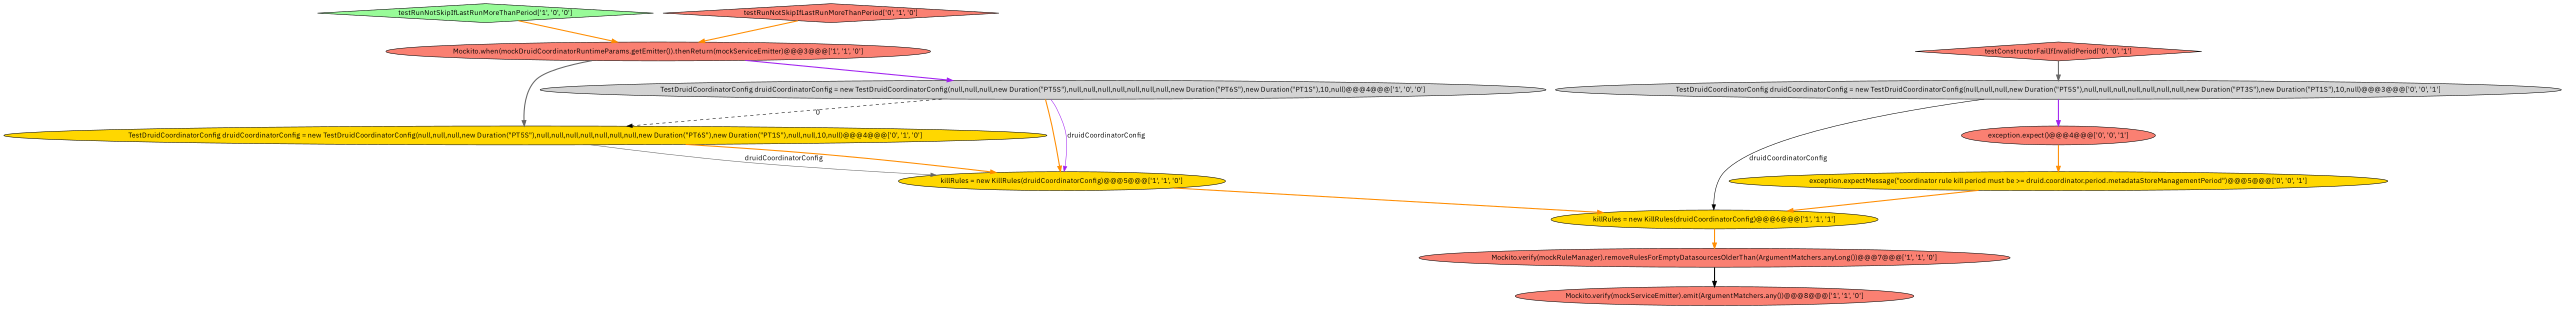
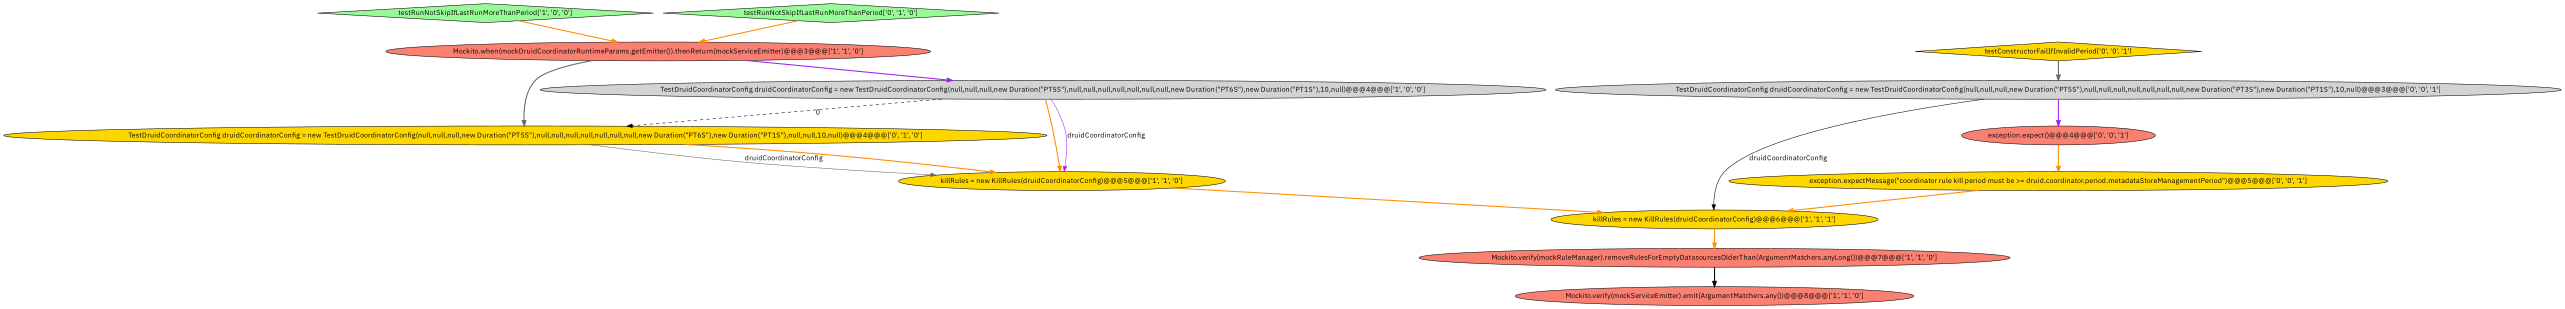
(831, 13) -> (831, 13)
(2058, 51) -> (2058, 51)
